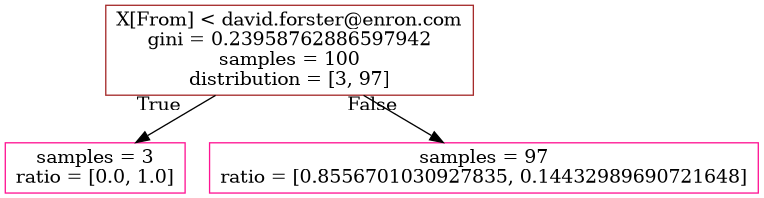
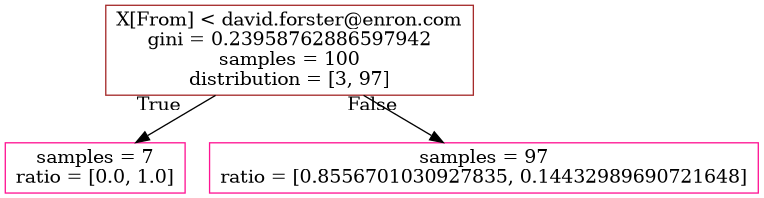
(95, 168) -> (95, 168)
